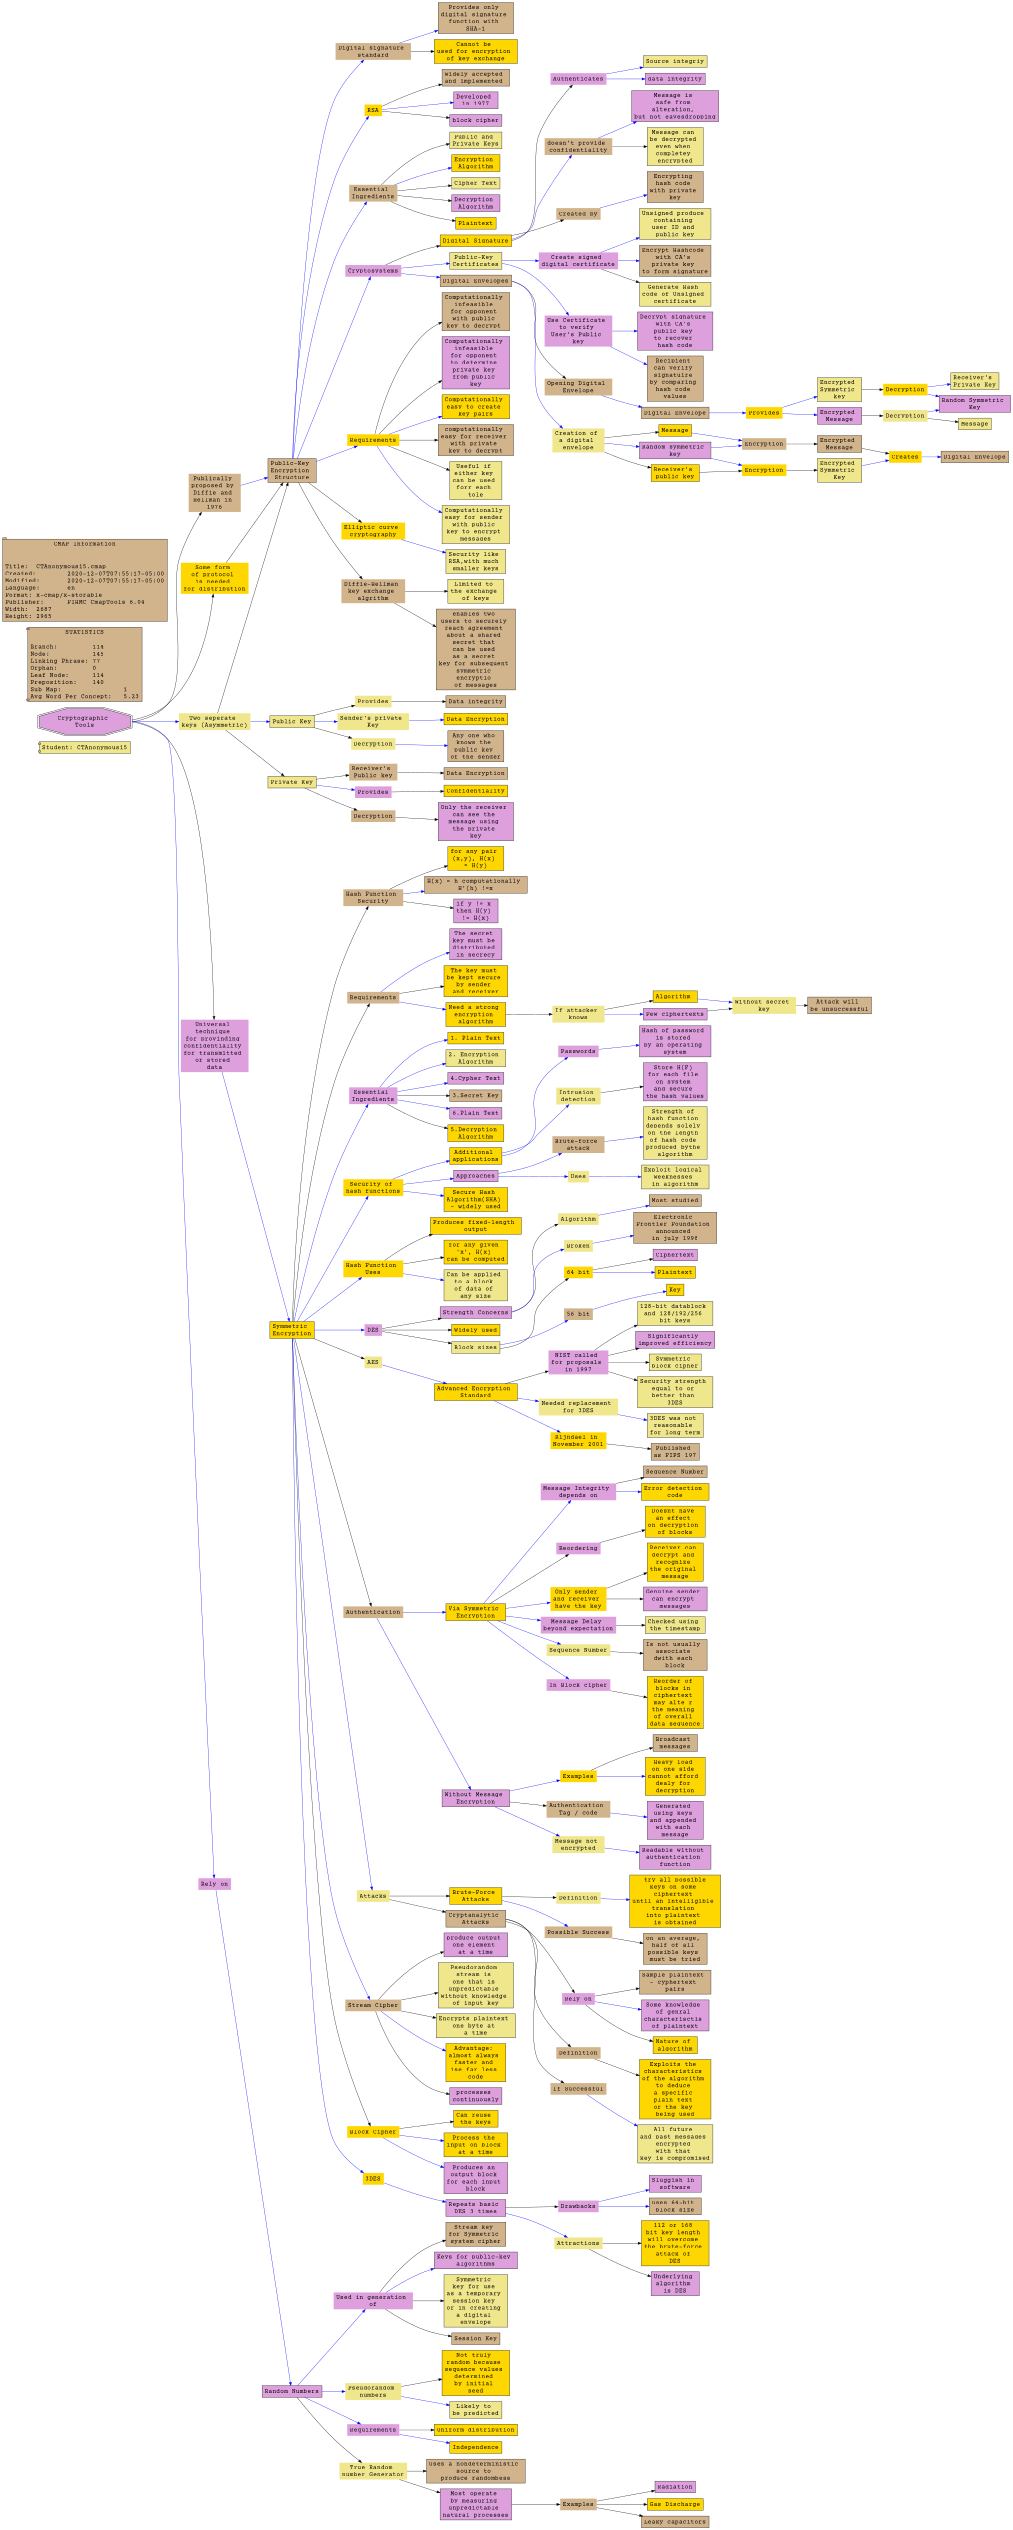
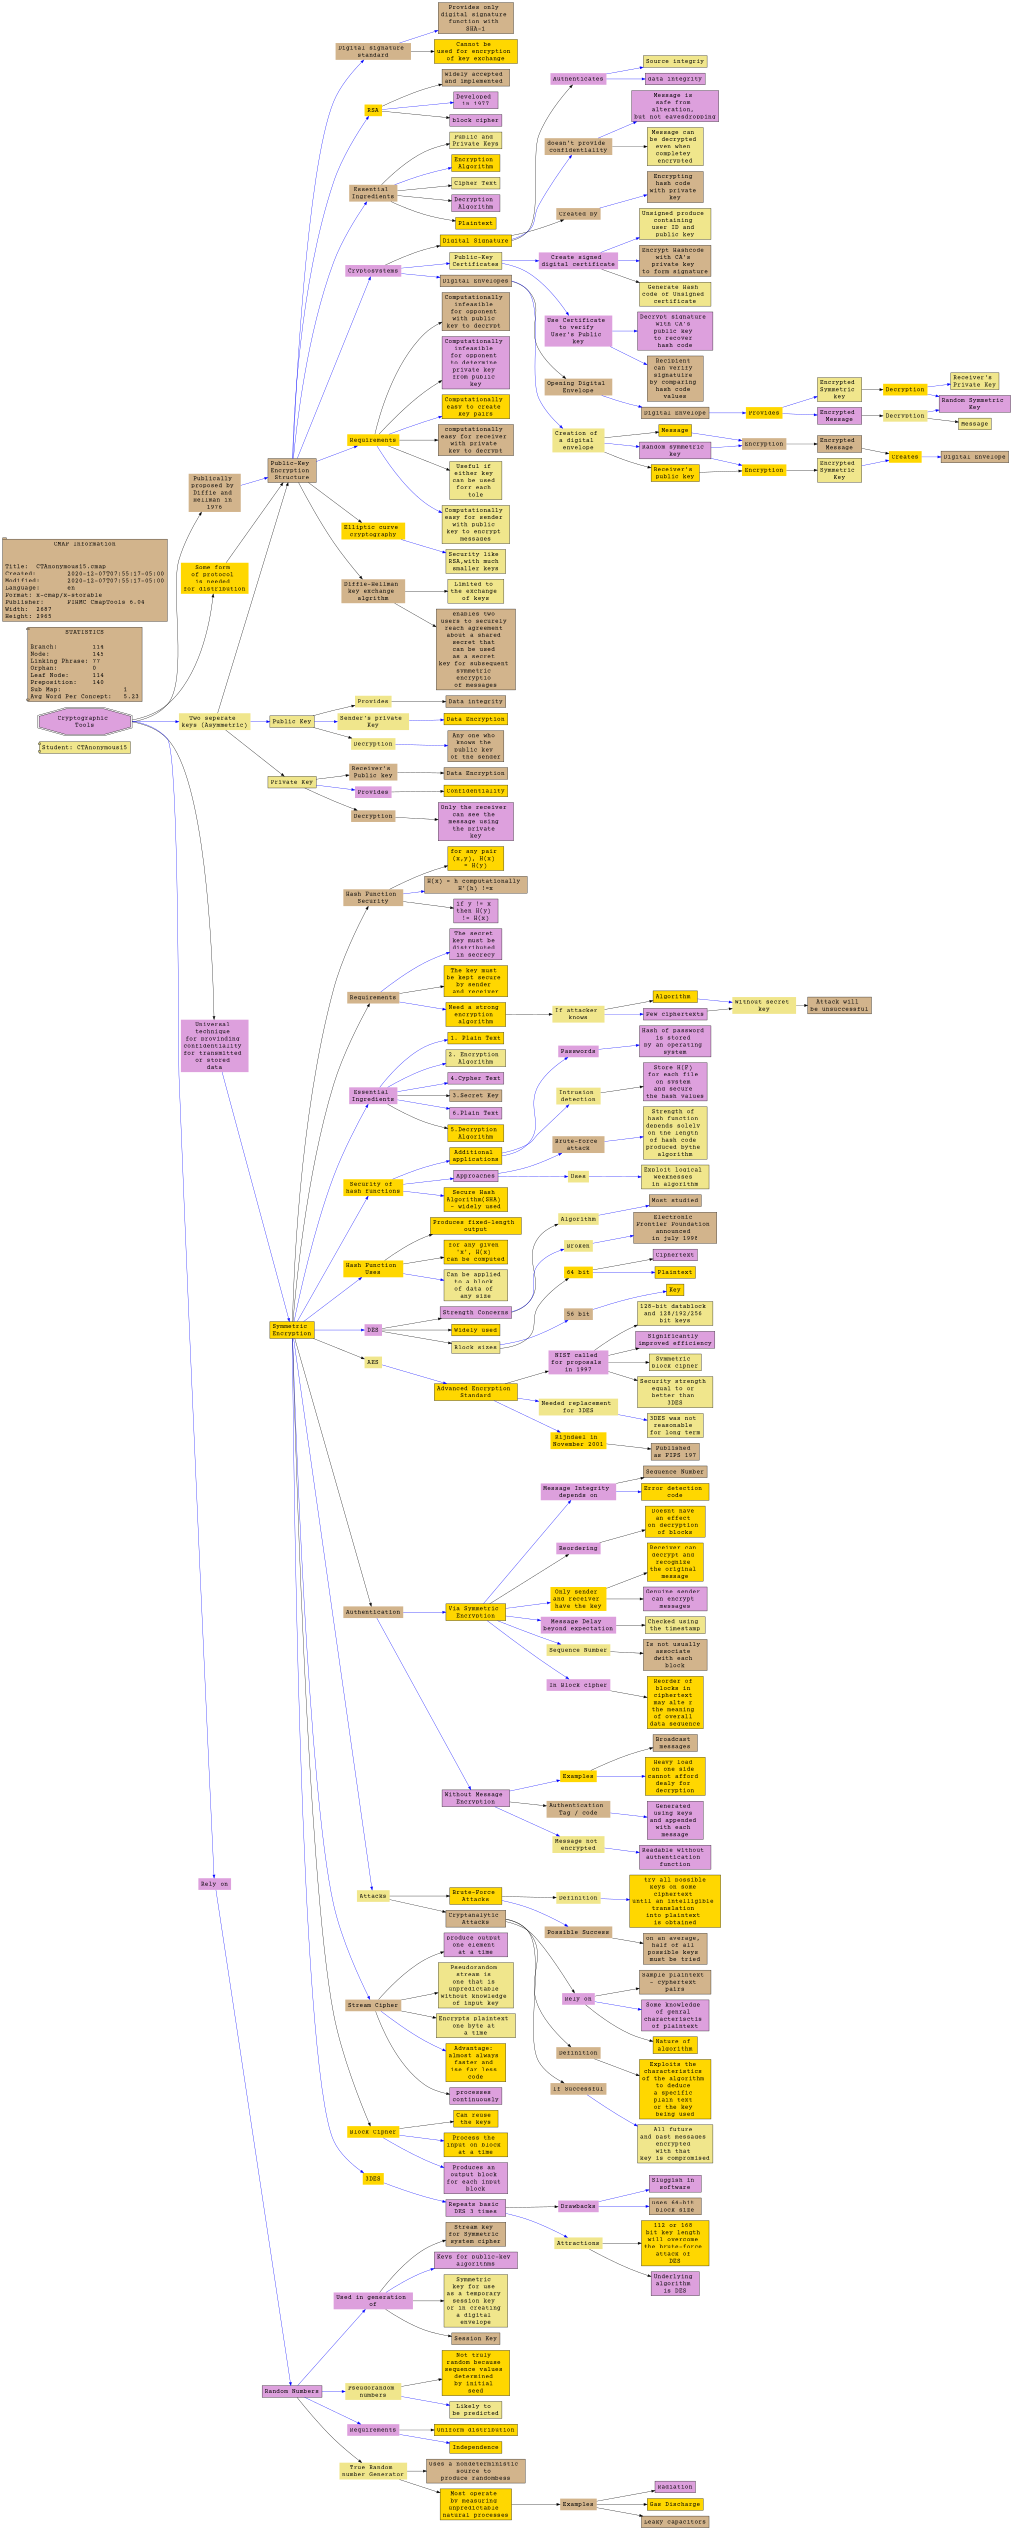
(476, 2504) -> (476, 2504)
